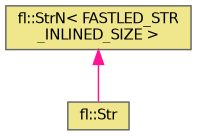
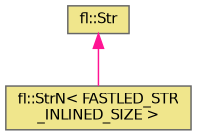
(98, 83) -> (98, 67)
